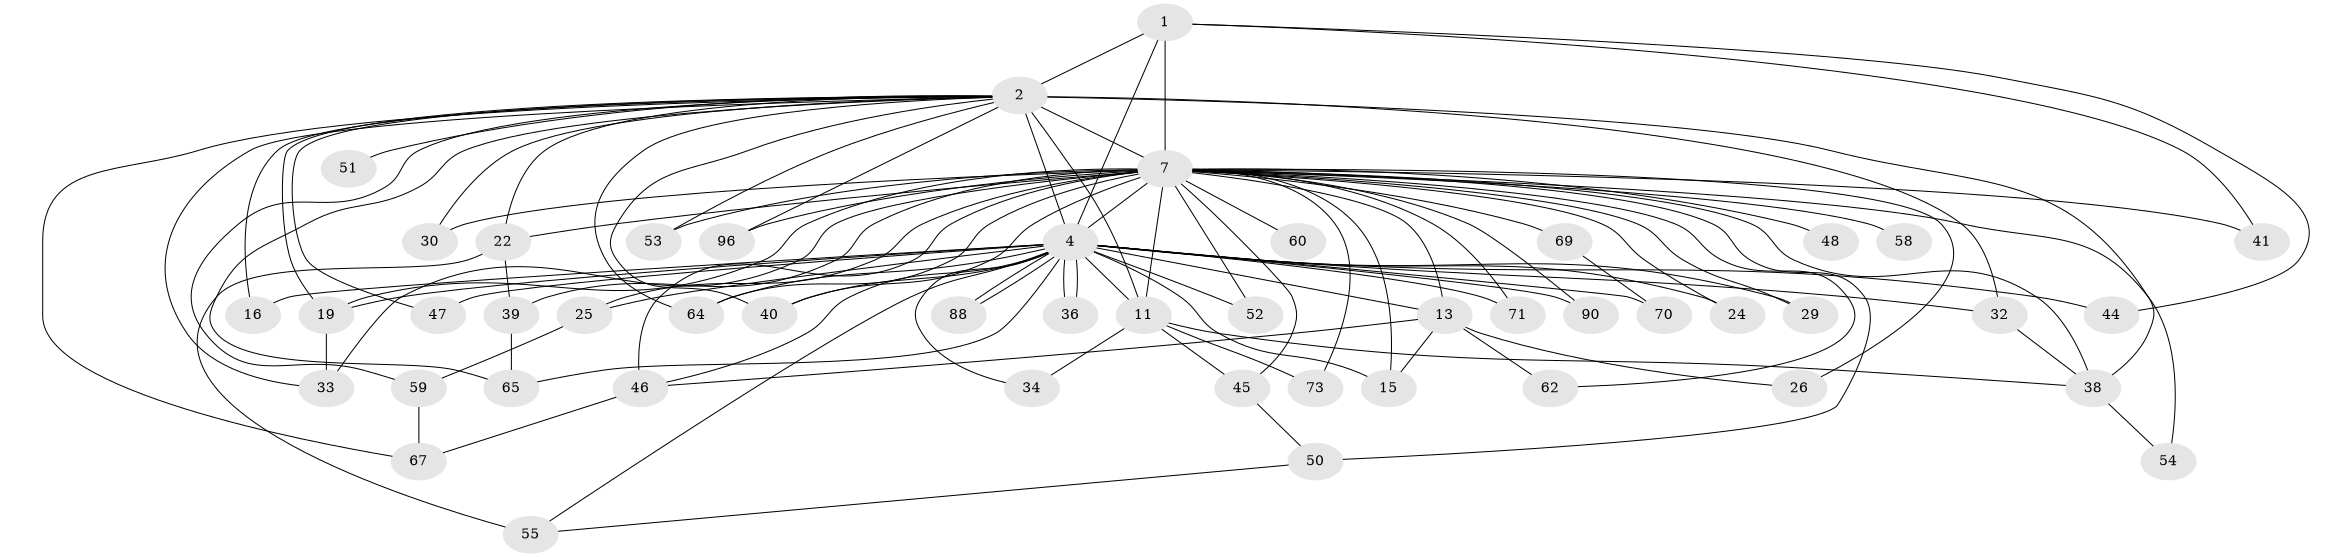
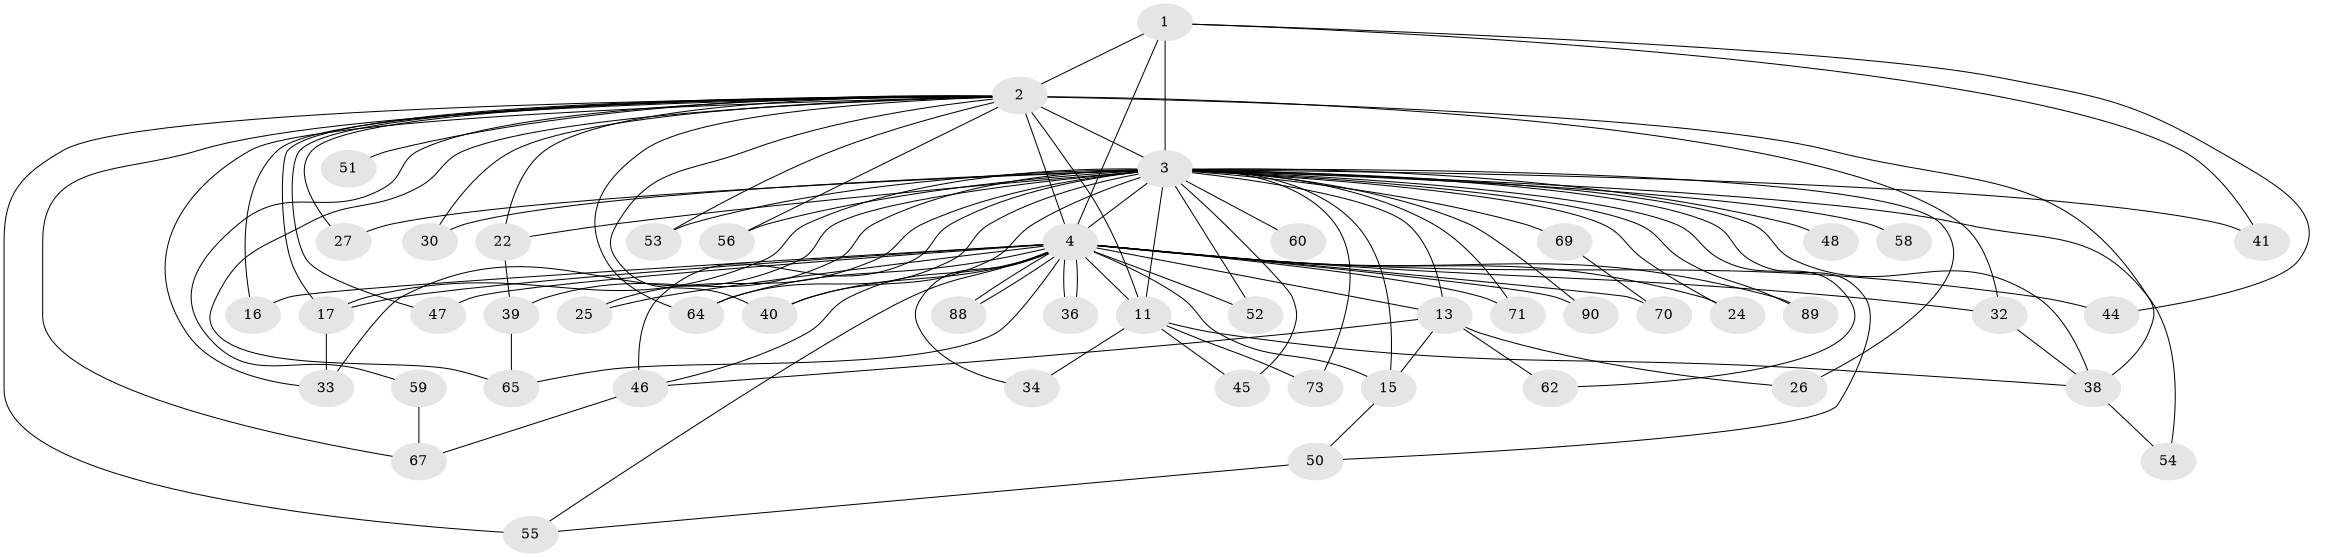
(1165, 169) -> (1165, 169)
none -> (344, 242)
(727, 242) -> (727, 242)
(326, 315) -> (326, 315)
(1811, 315) -> (1811, 315)
(503, 353) -> none
(205, 367) -> (126, 134)
(1279, 425) -> (1352, 425)
